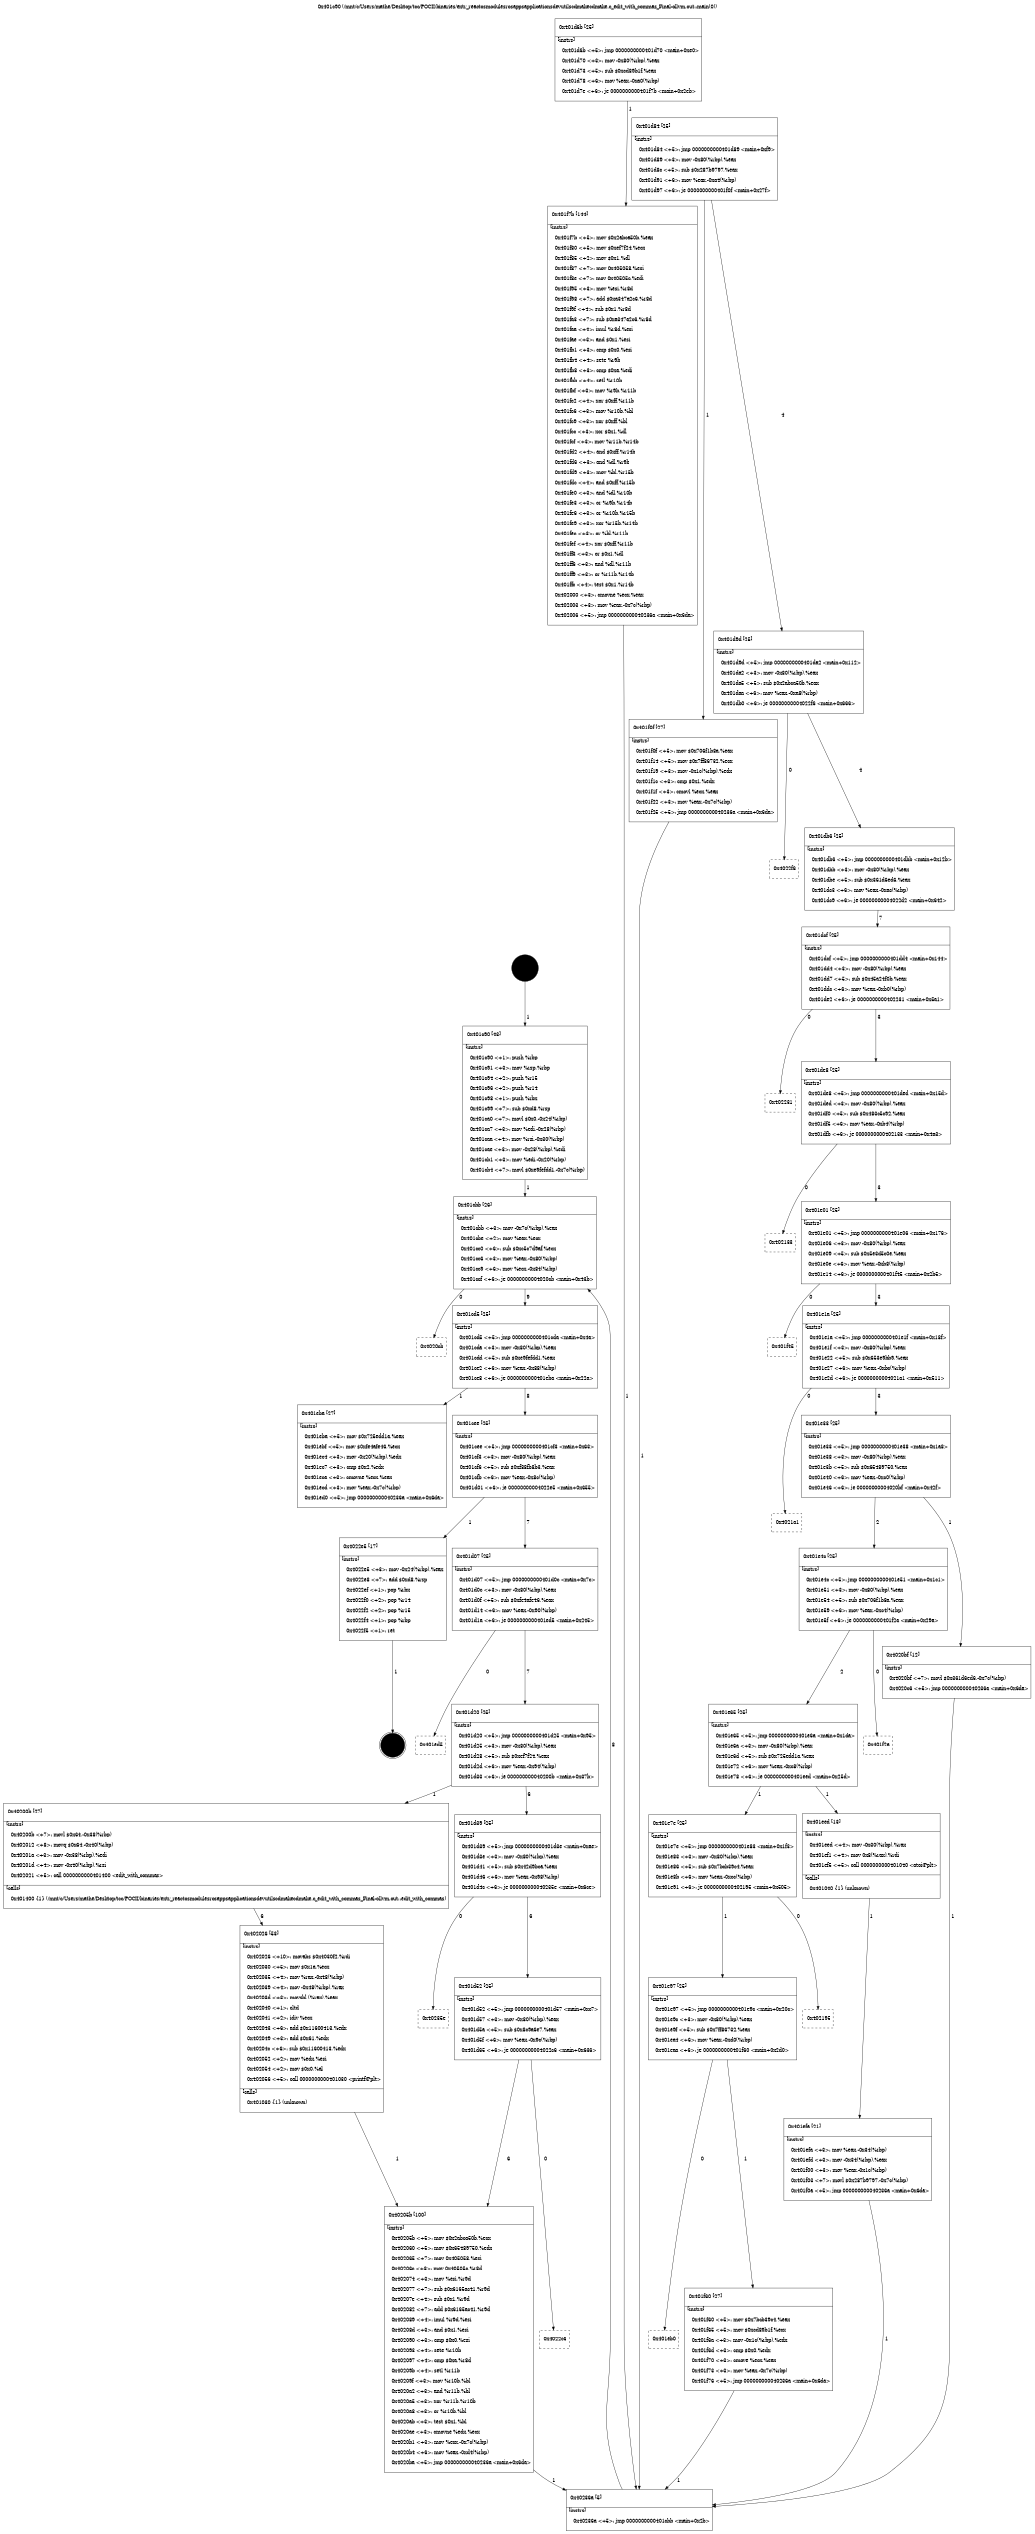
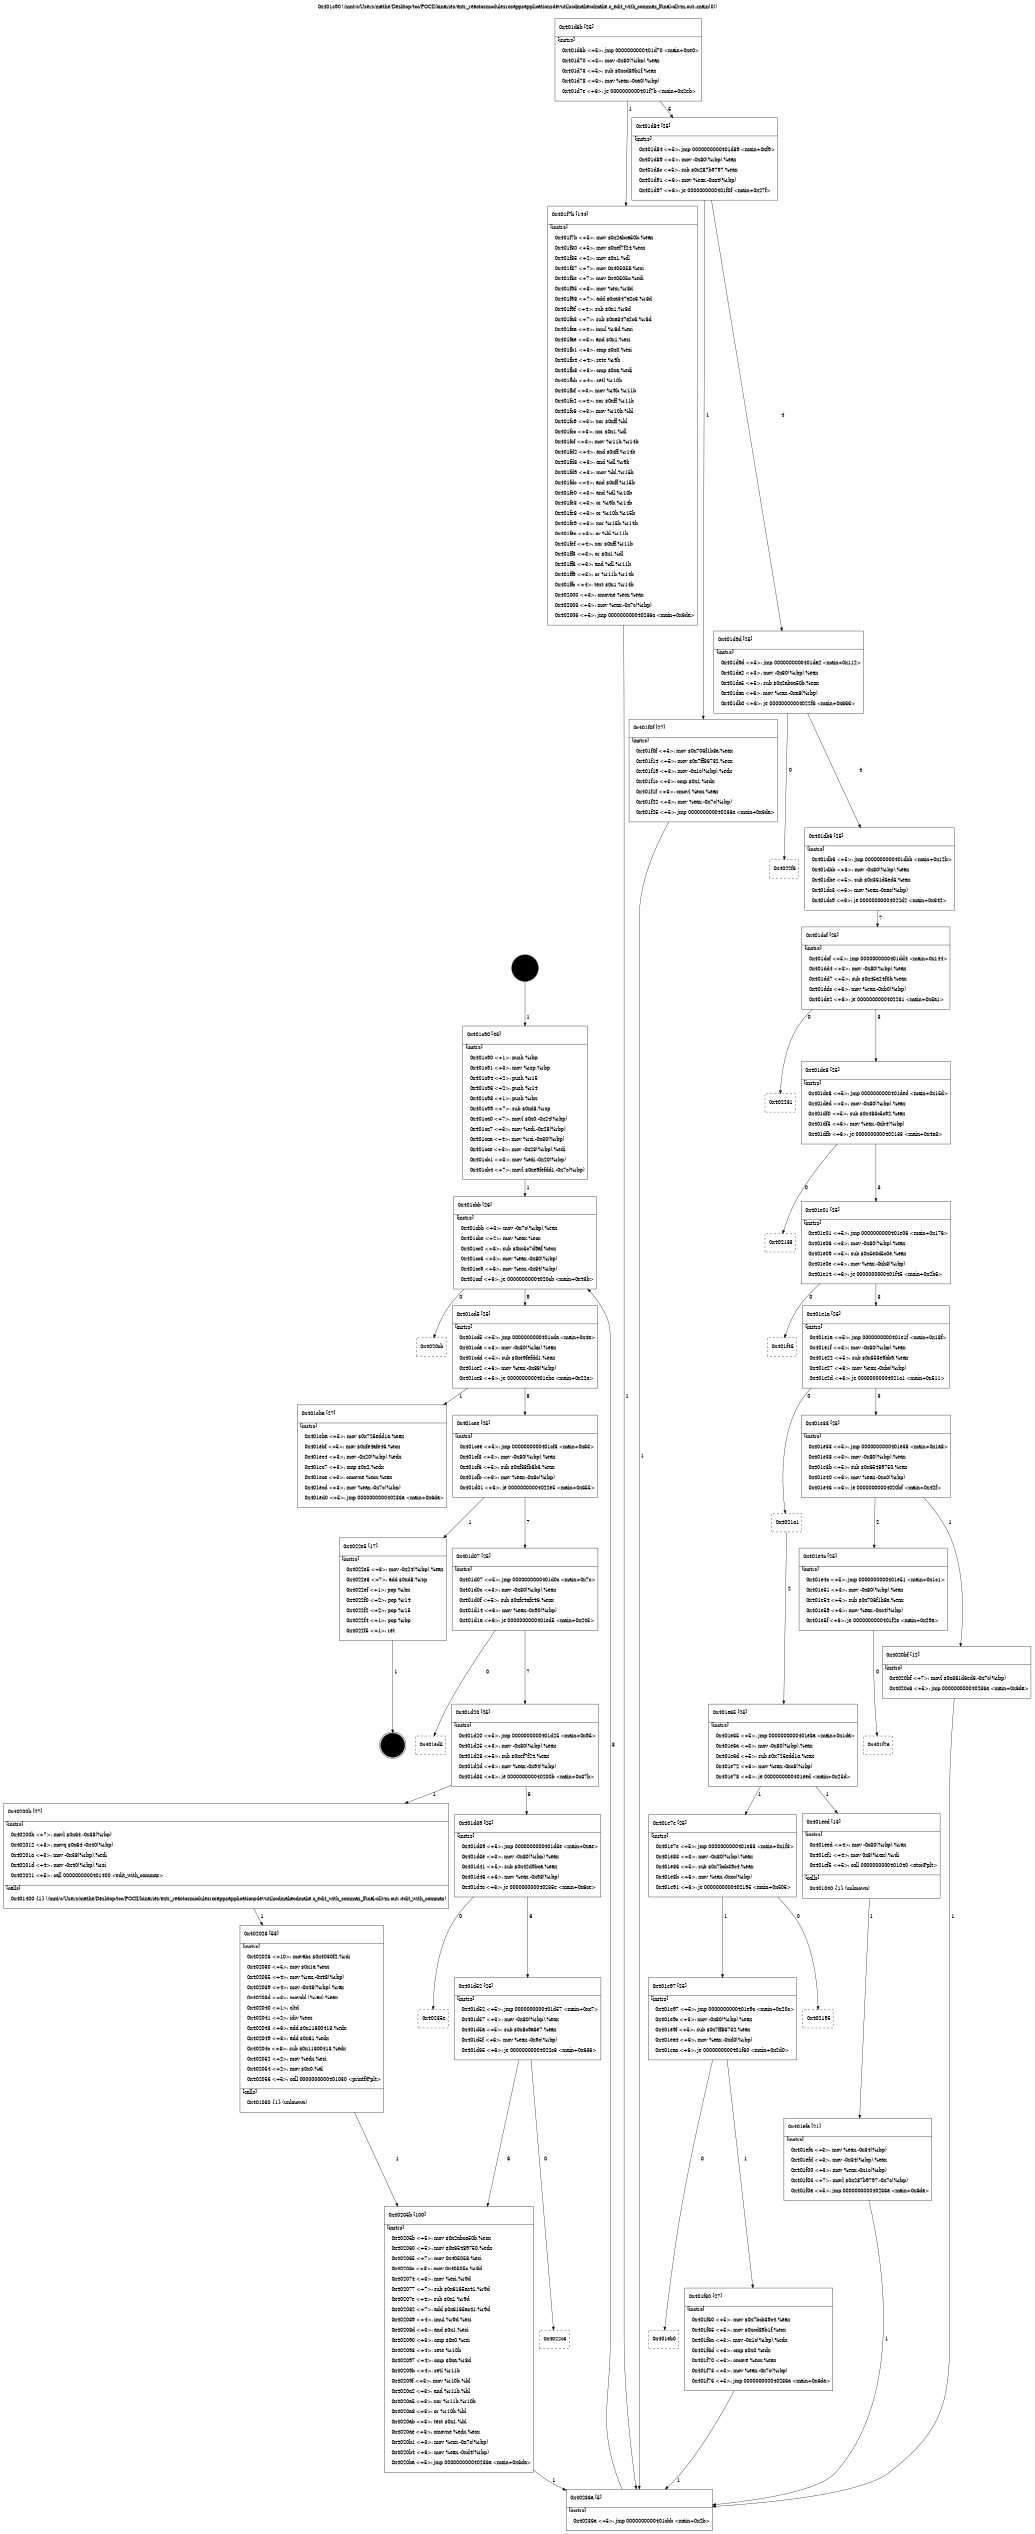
none -> (666, 108)
(829, 1666) -> (785, 1616)
(261, 1917) -> (261, 1917)
